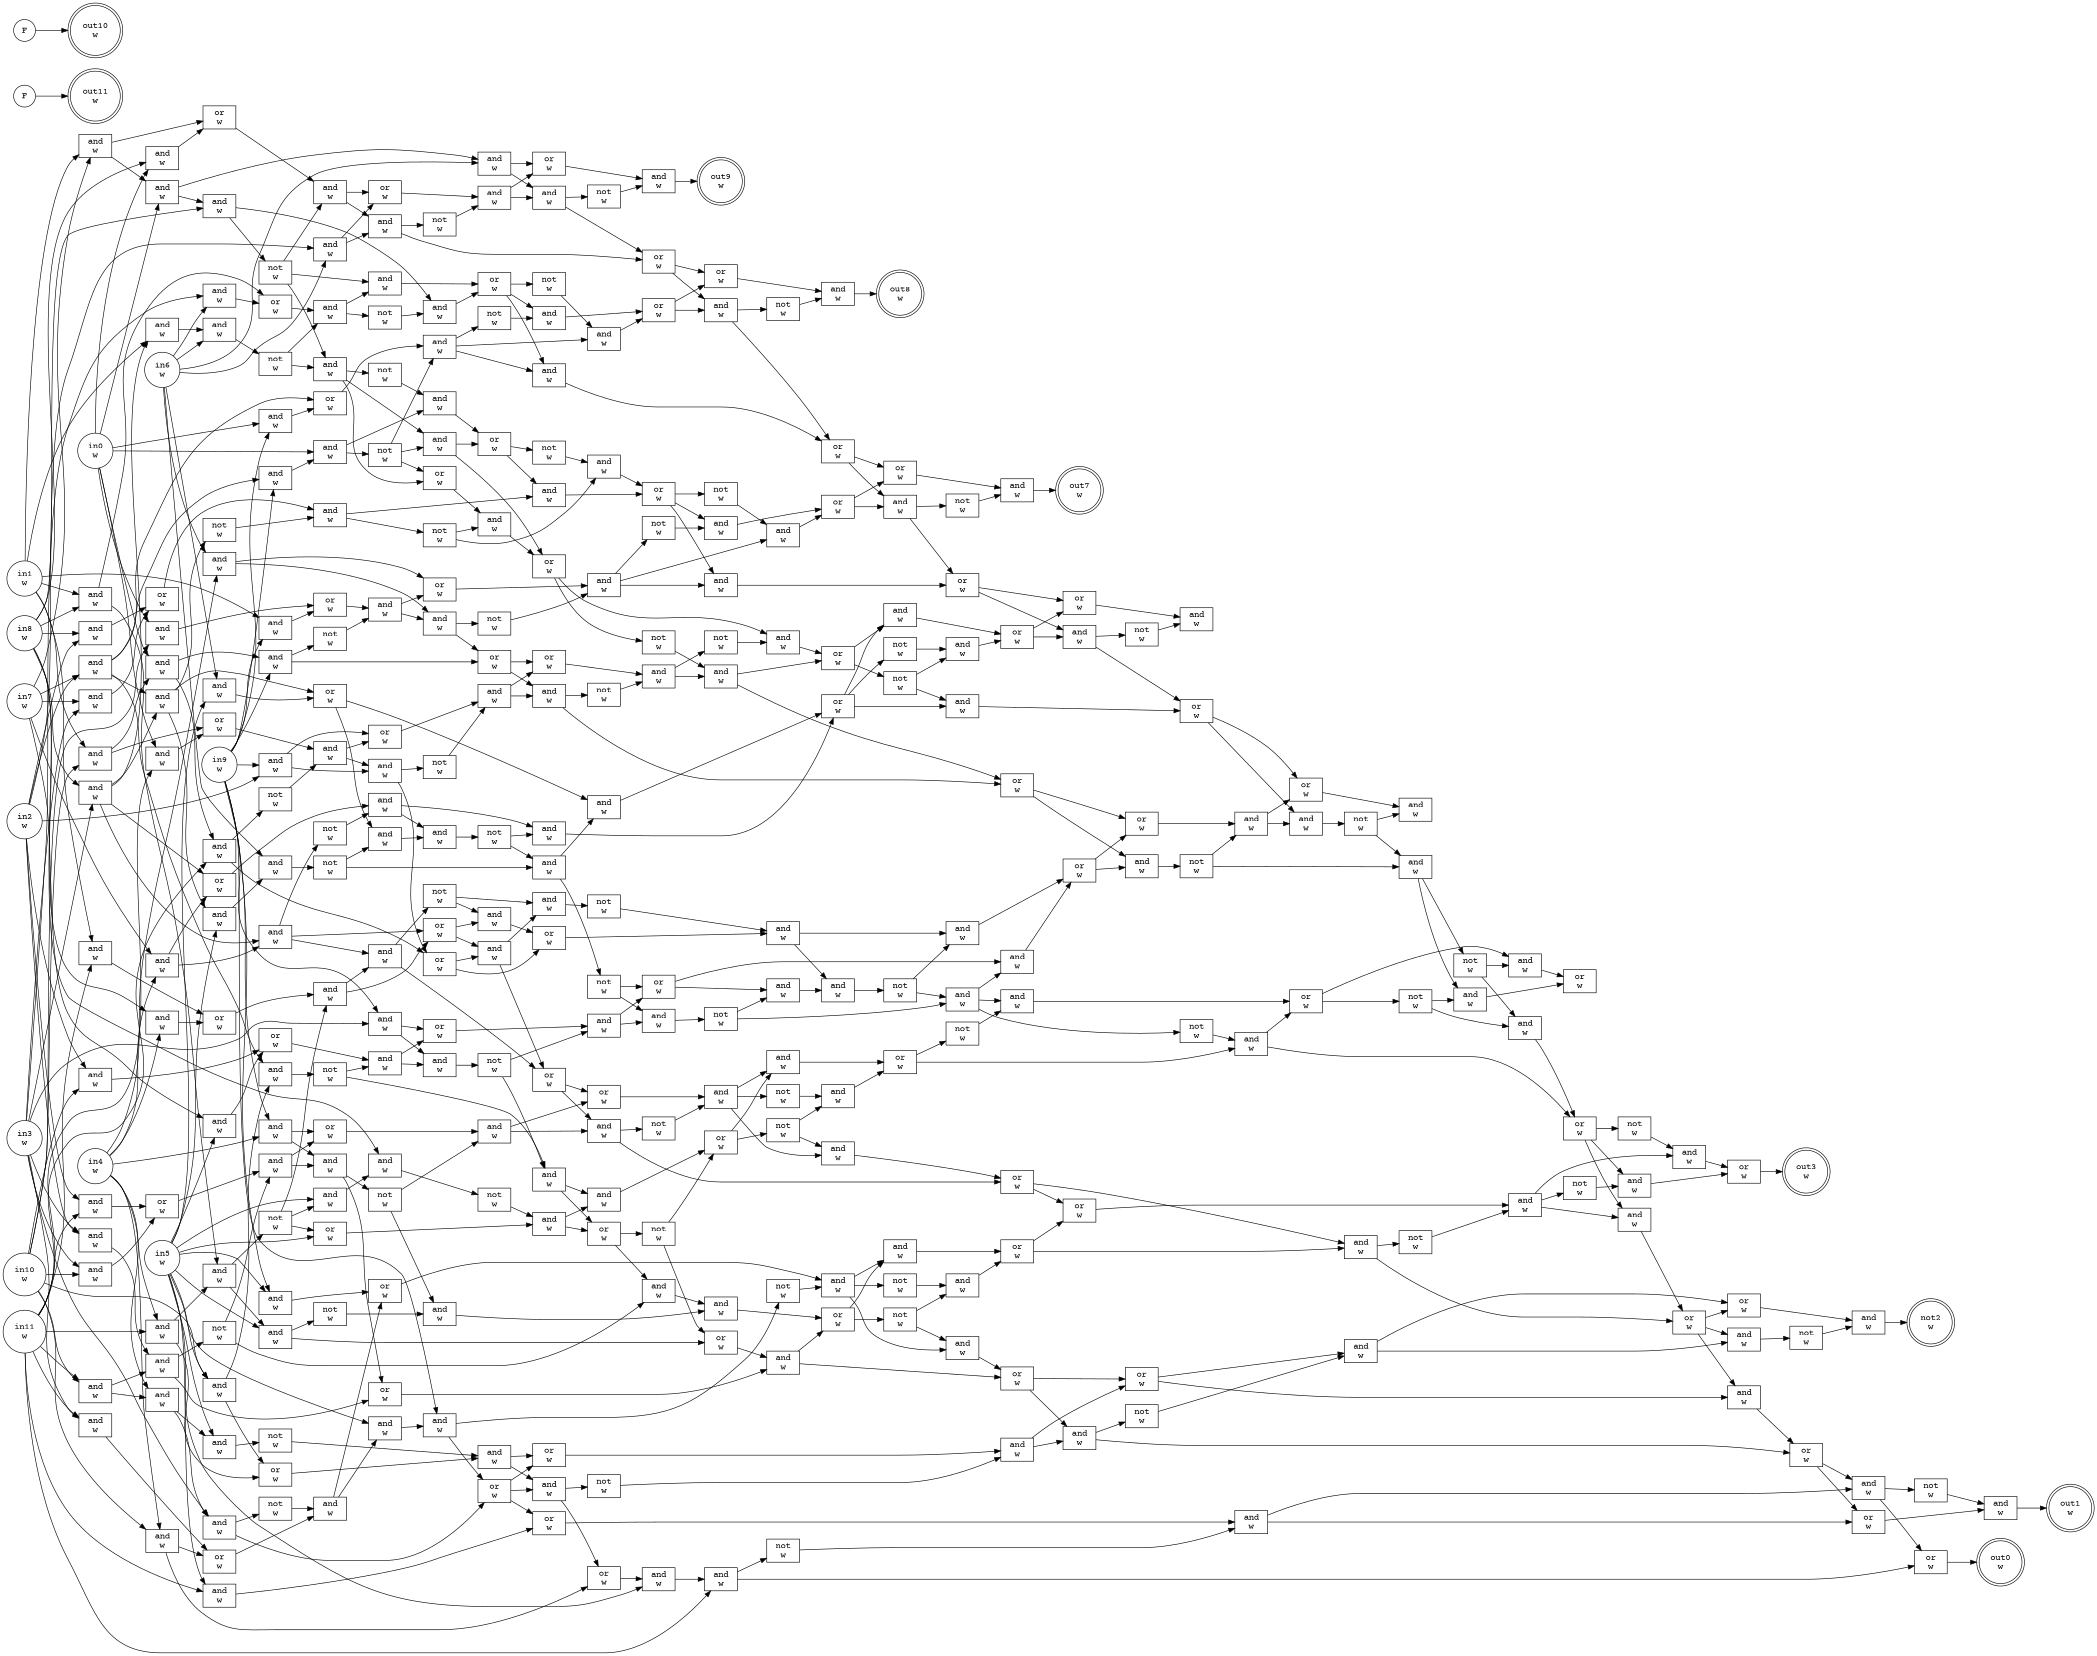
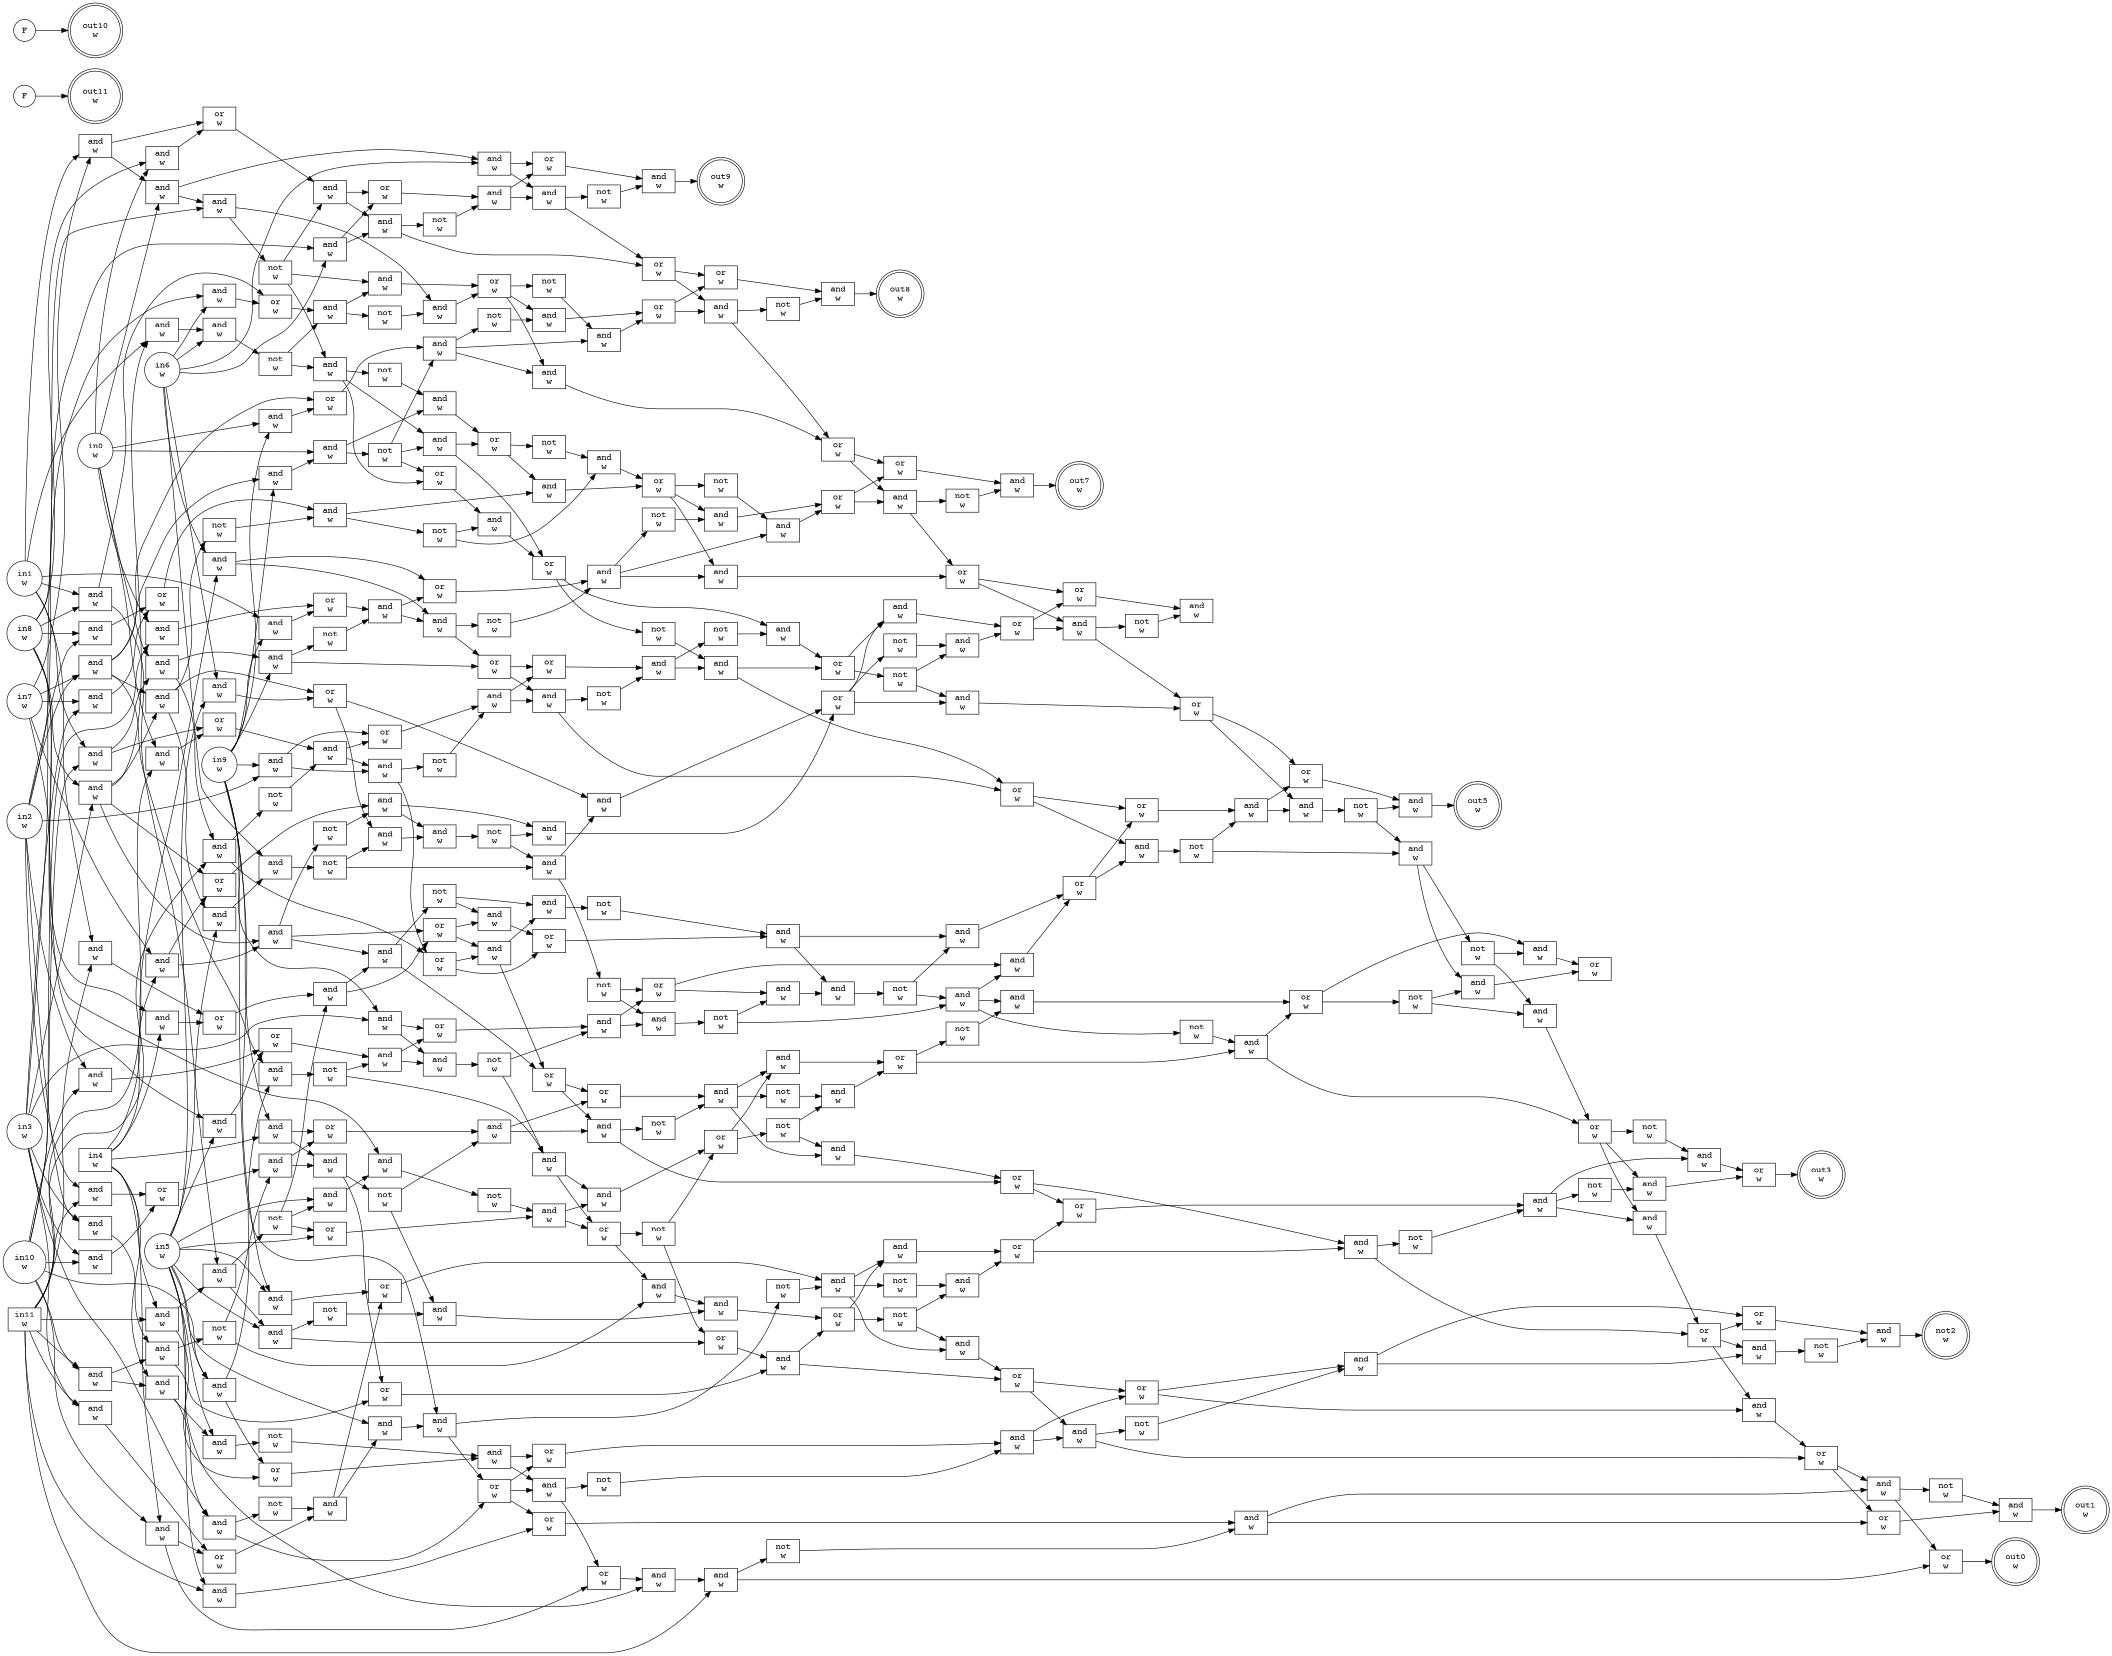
none -> (1478, 805)
(95, 1166) -> (95, 1160)
(25, 1332) -> (25, 1319)
